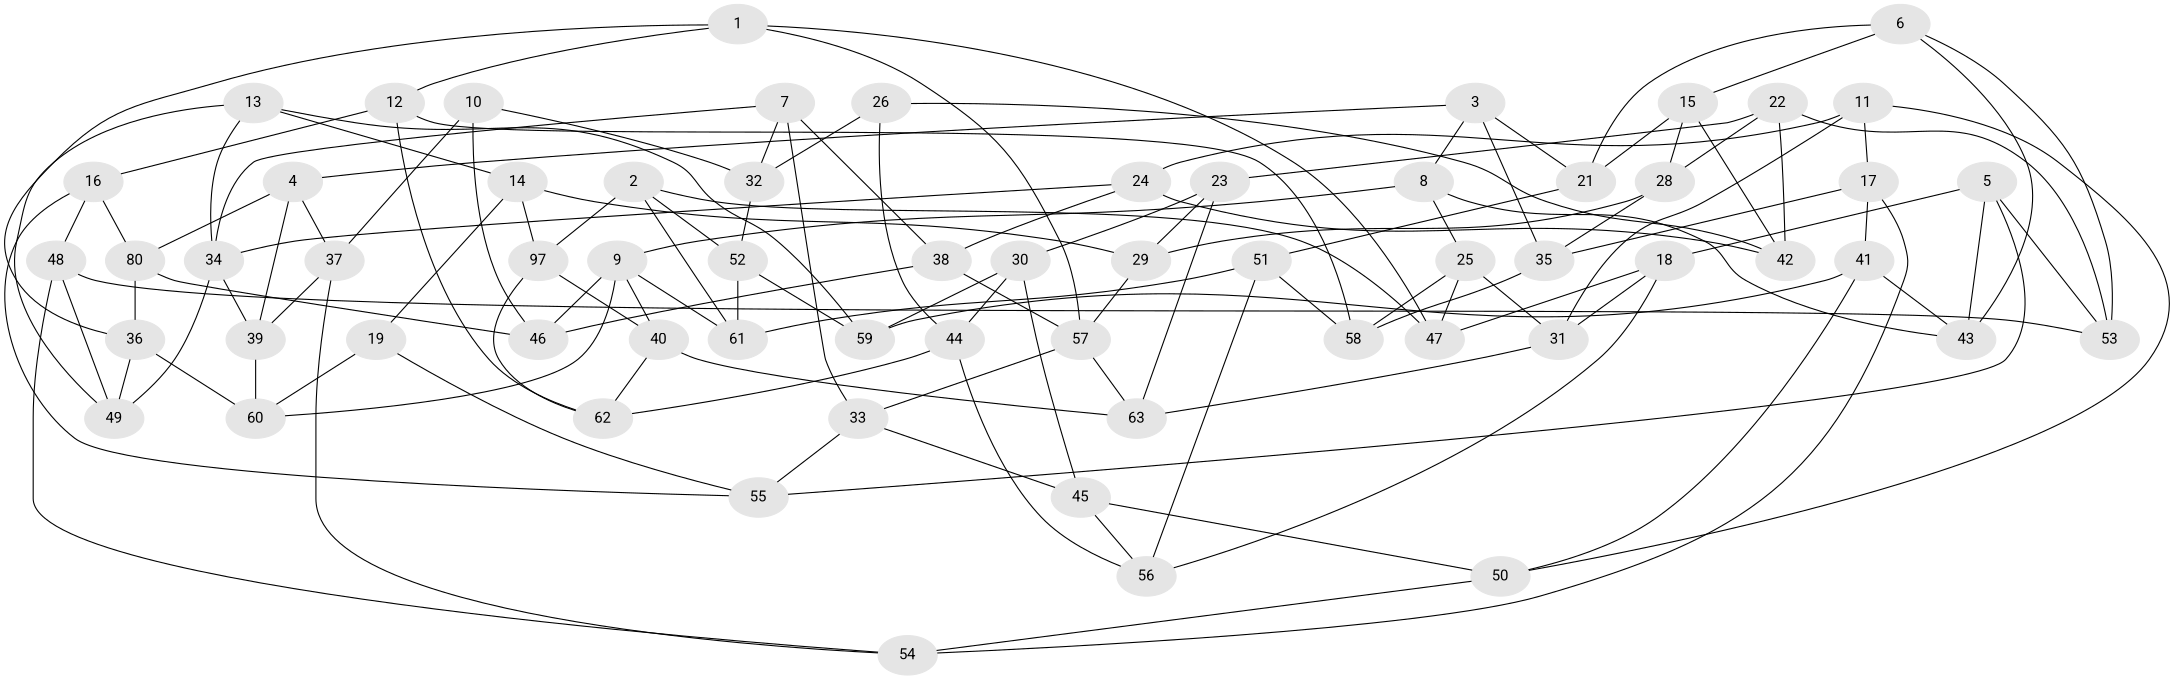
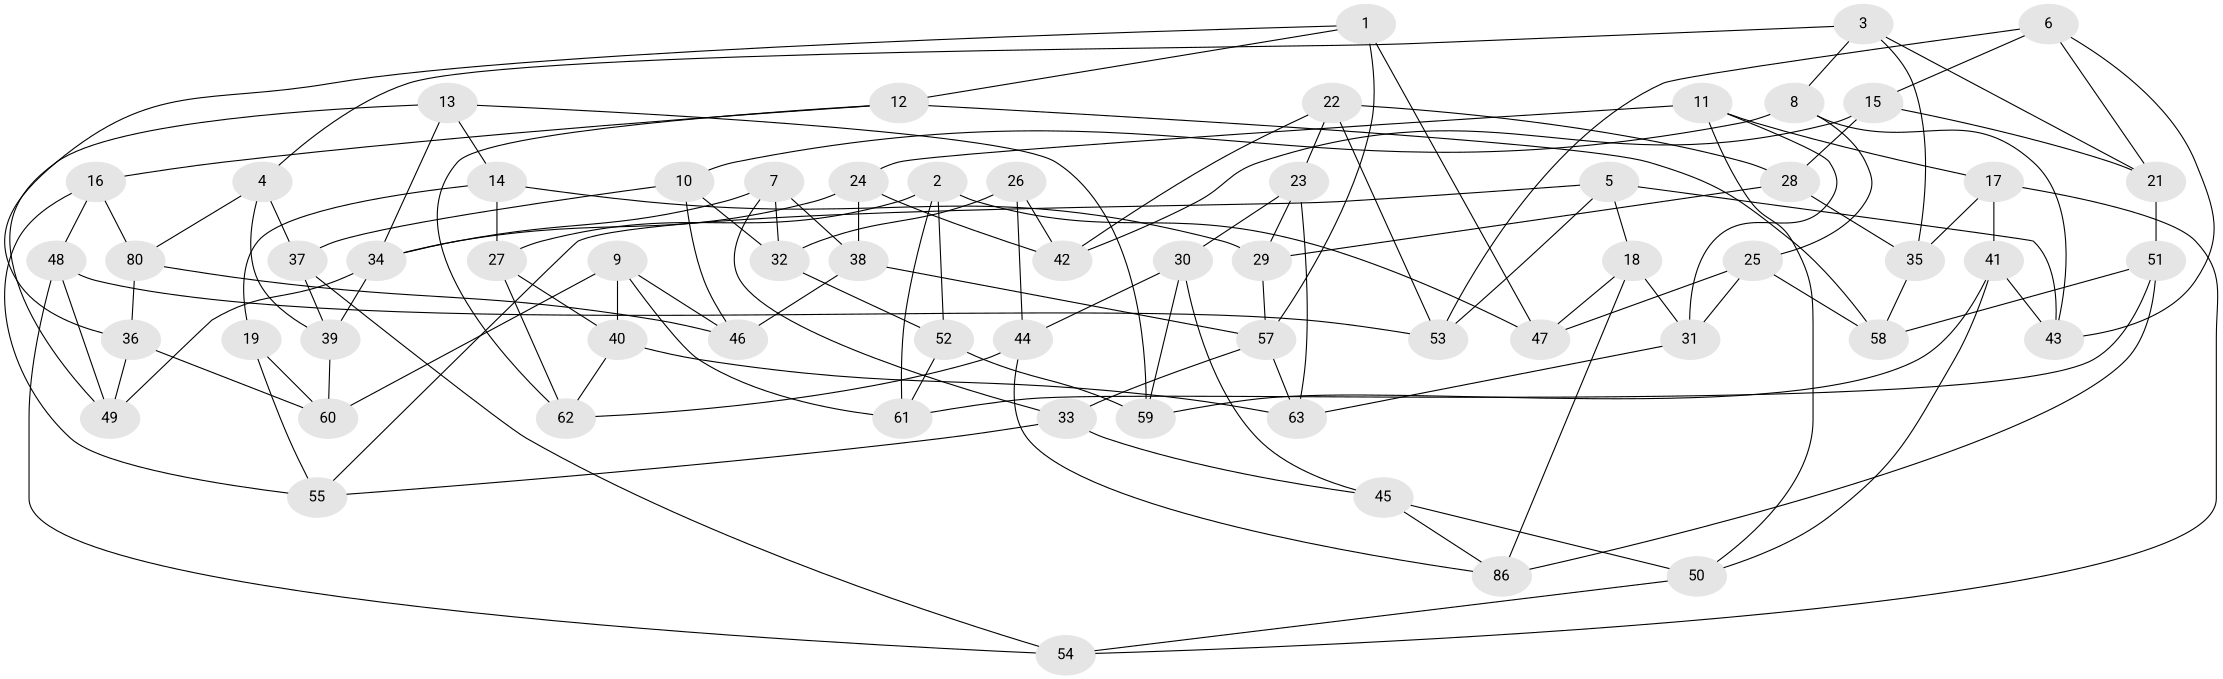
(925, 218) -> (1239, 141)
(538, 261) -> (497, 261)
(1147, 576) -> (1502, 576)
